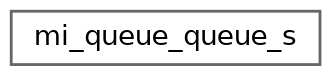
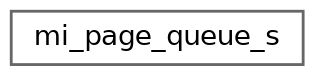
(166, 38) -> (157, 38)
